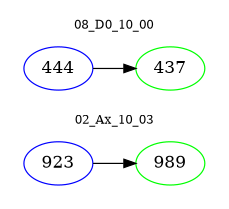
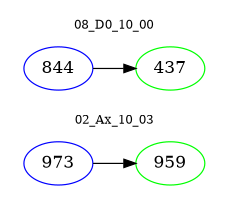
(58, 68) -> (58, 68)
(58, 163) -> (58, 163)
(170, 163) -> (170, 163)
